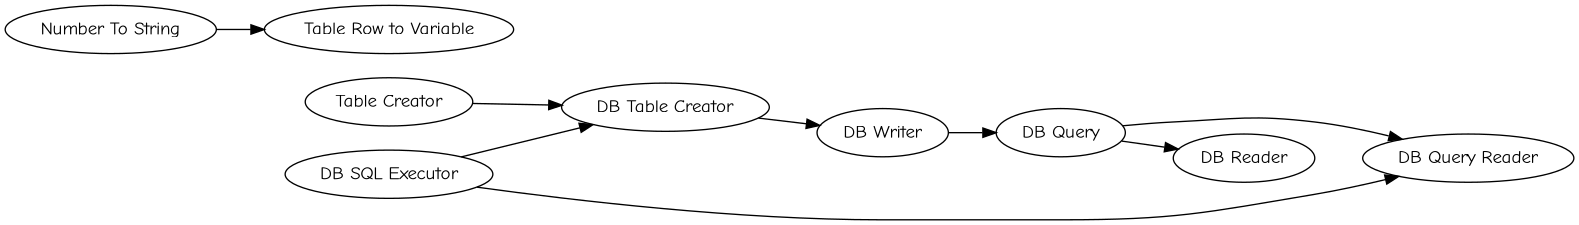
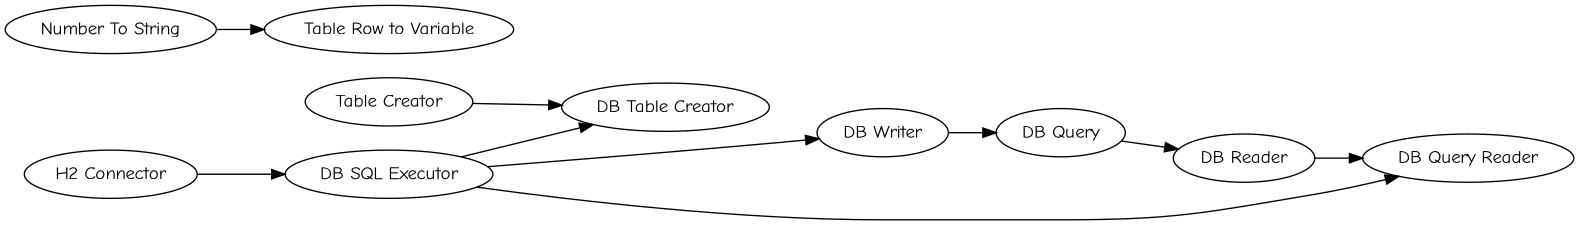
(1256, 118) -> (1332, 158)
(782, 121) -> (647, 154)
none -> (111, 174)
